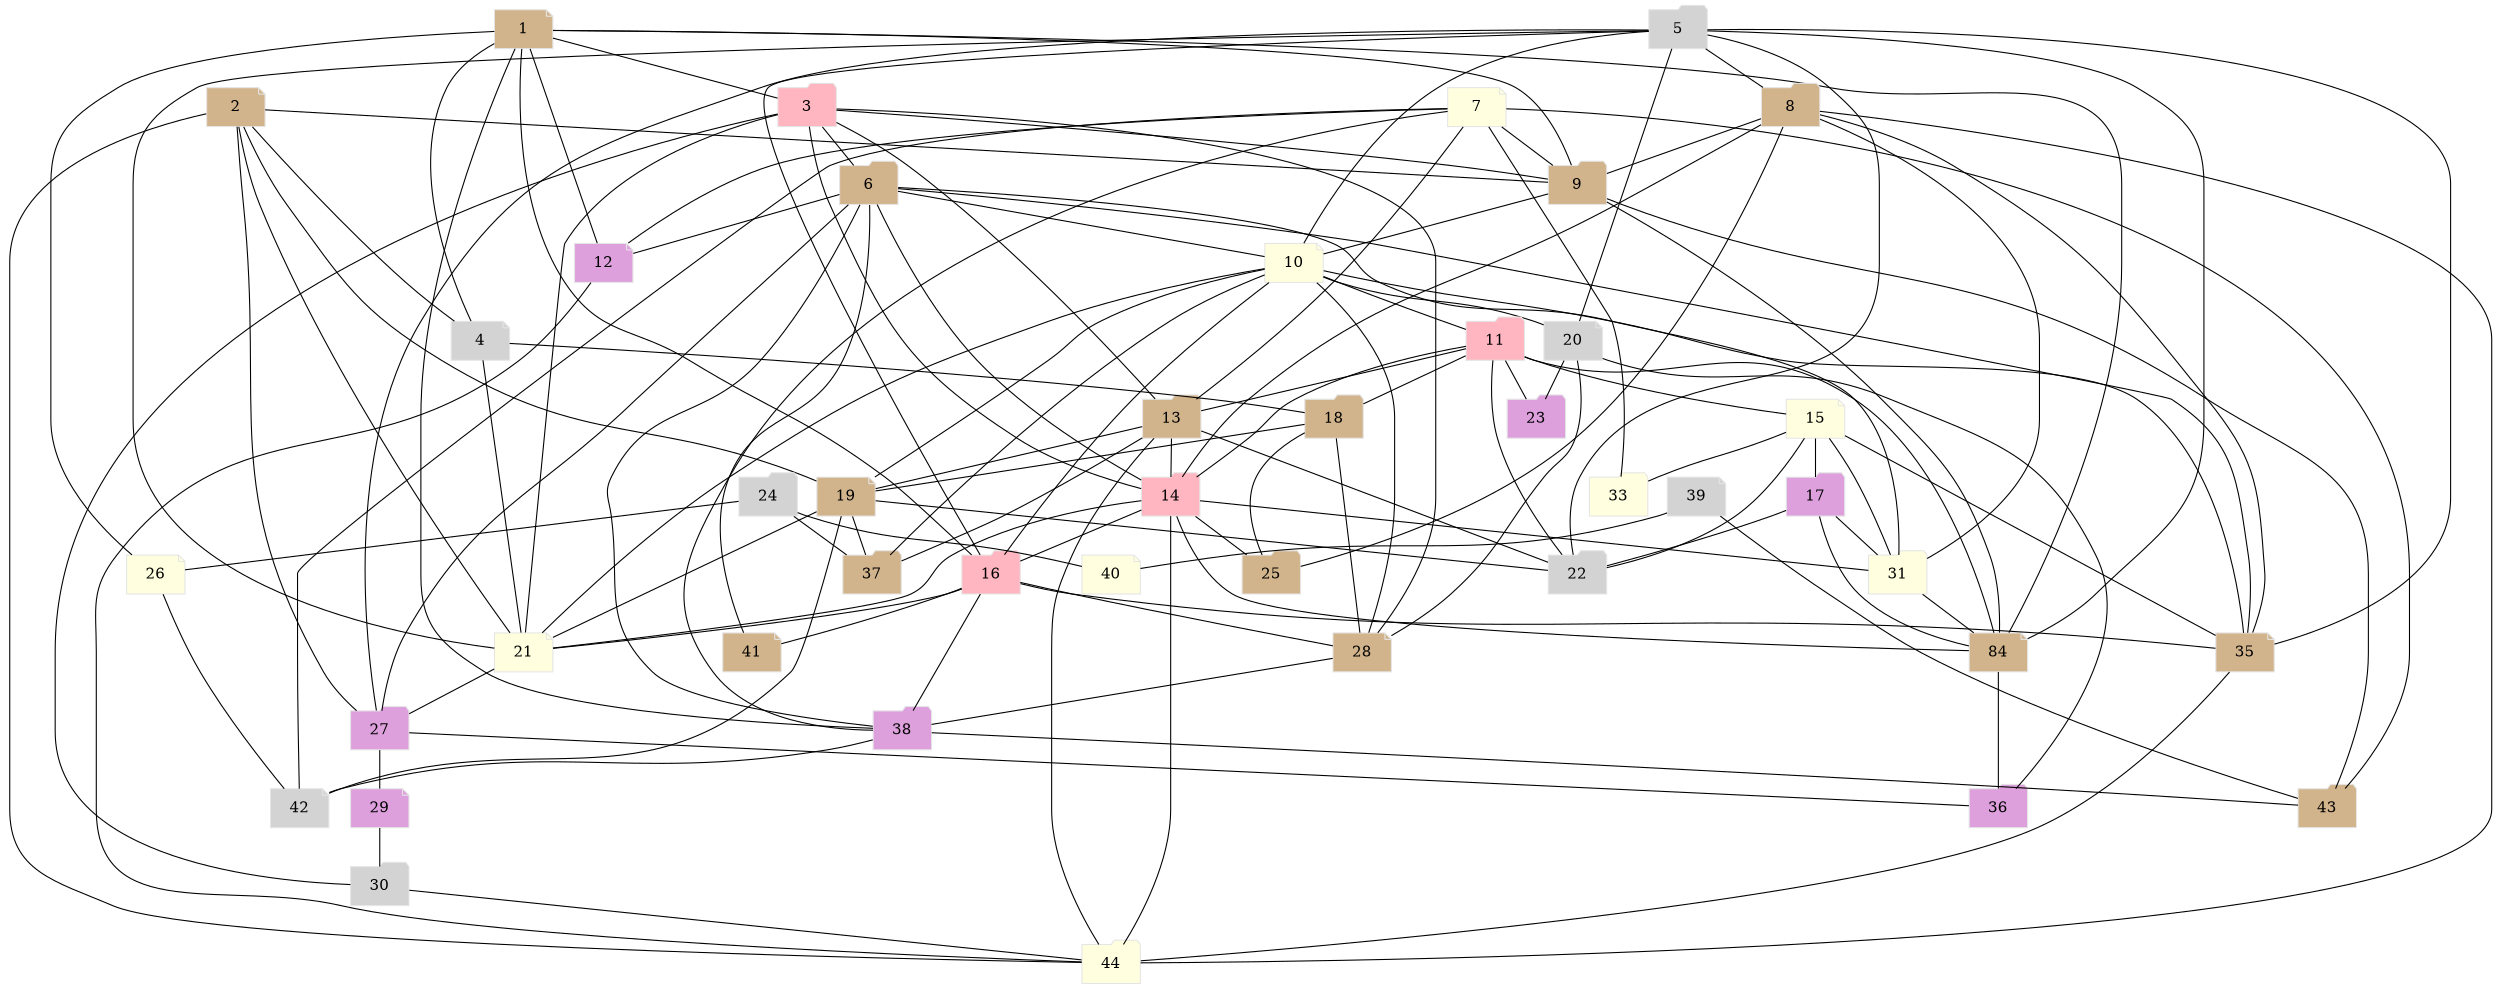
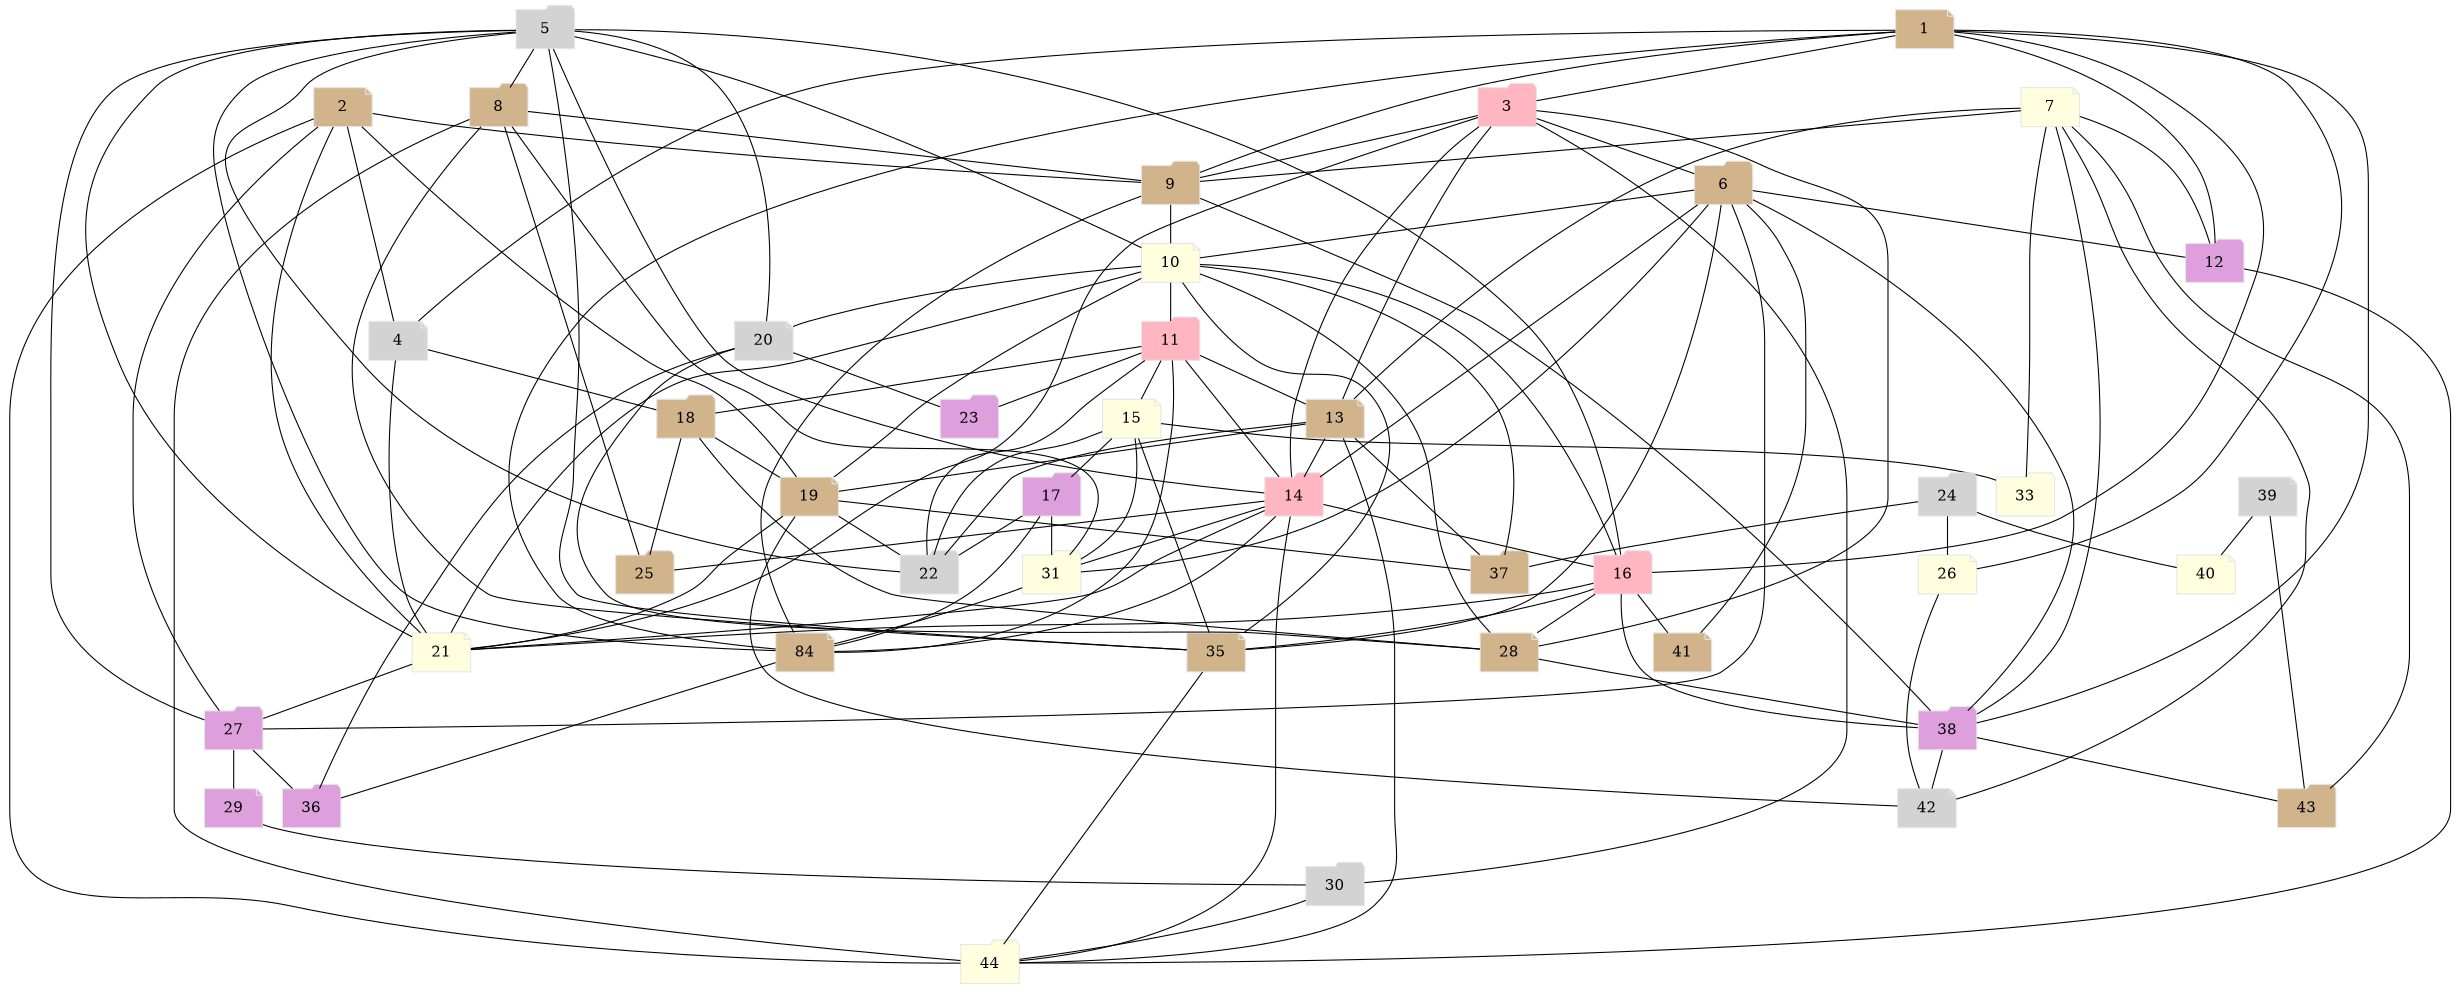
(604, 263) -> (2215, 263)
(1455, 278) -> (838, 411)
(2136, 358) -> (1599, 405)
(1172, 419) -> (1335, 419)
